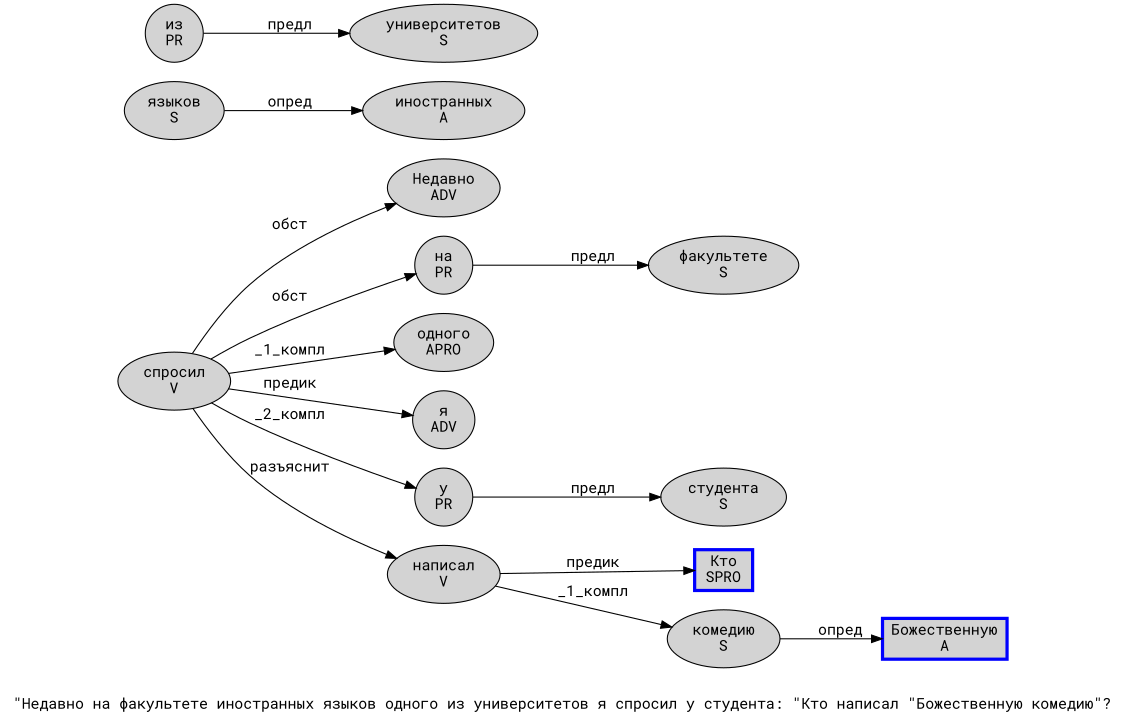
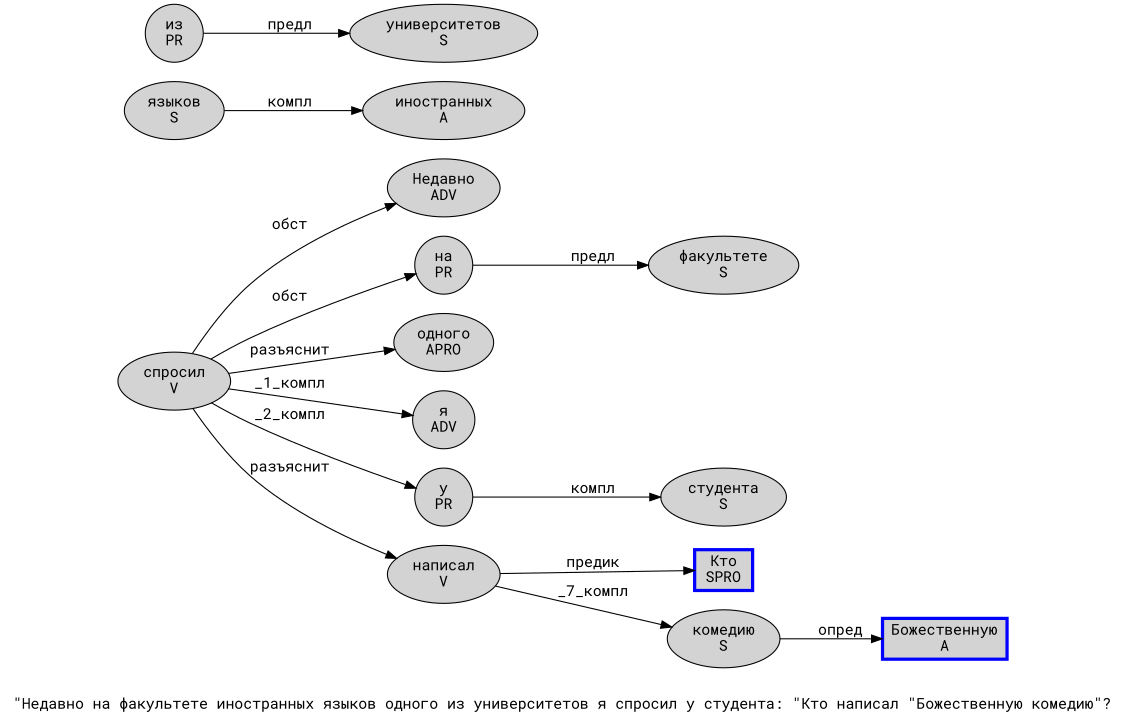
(290, 103) -> (290, 103)
(290, 351) -> (290, 351)
(290, 384) -> (290, 384)
(593, 489) -> (593, 489)
(593, 592) -> (593, 592)
